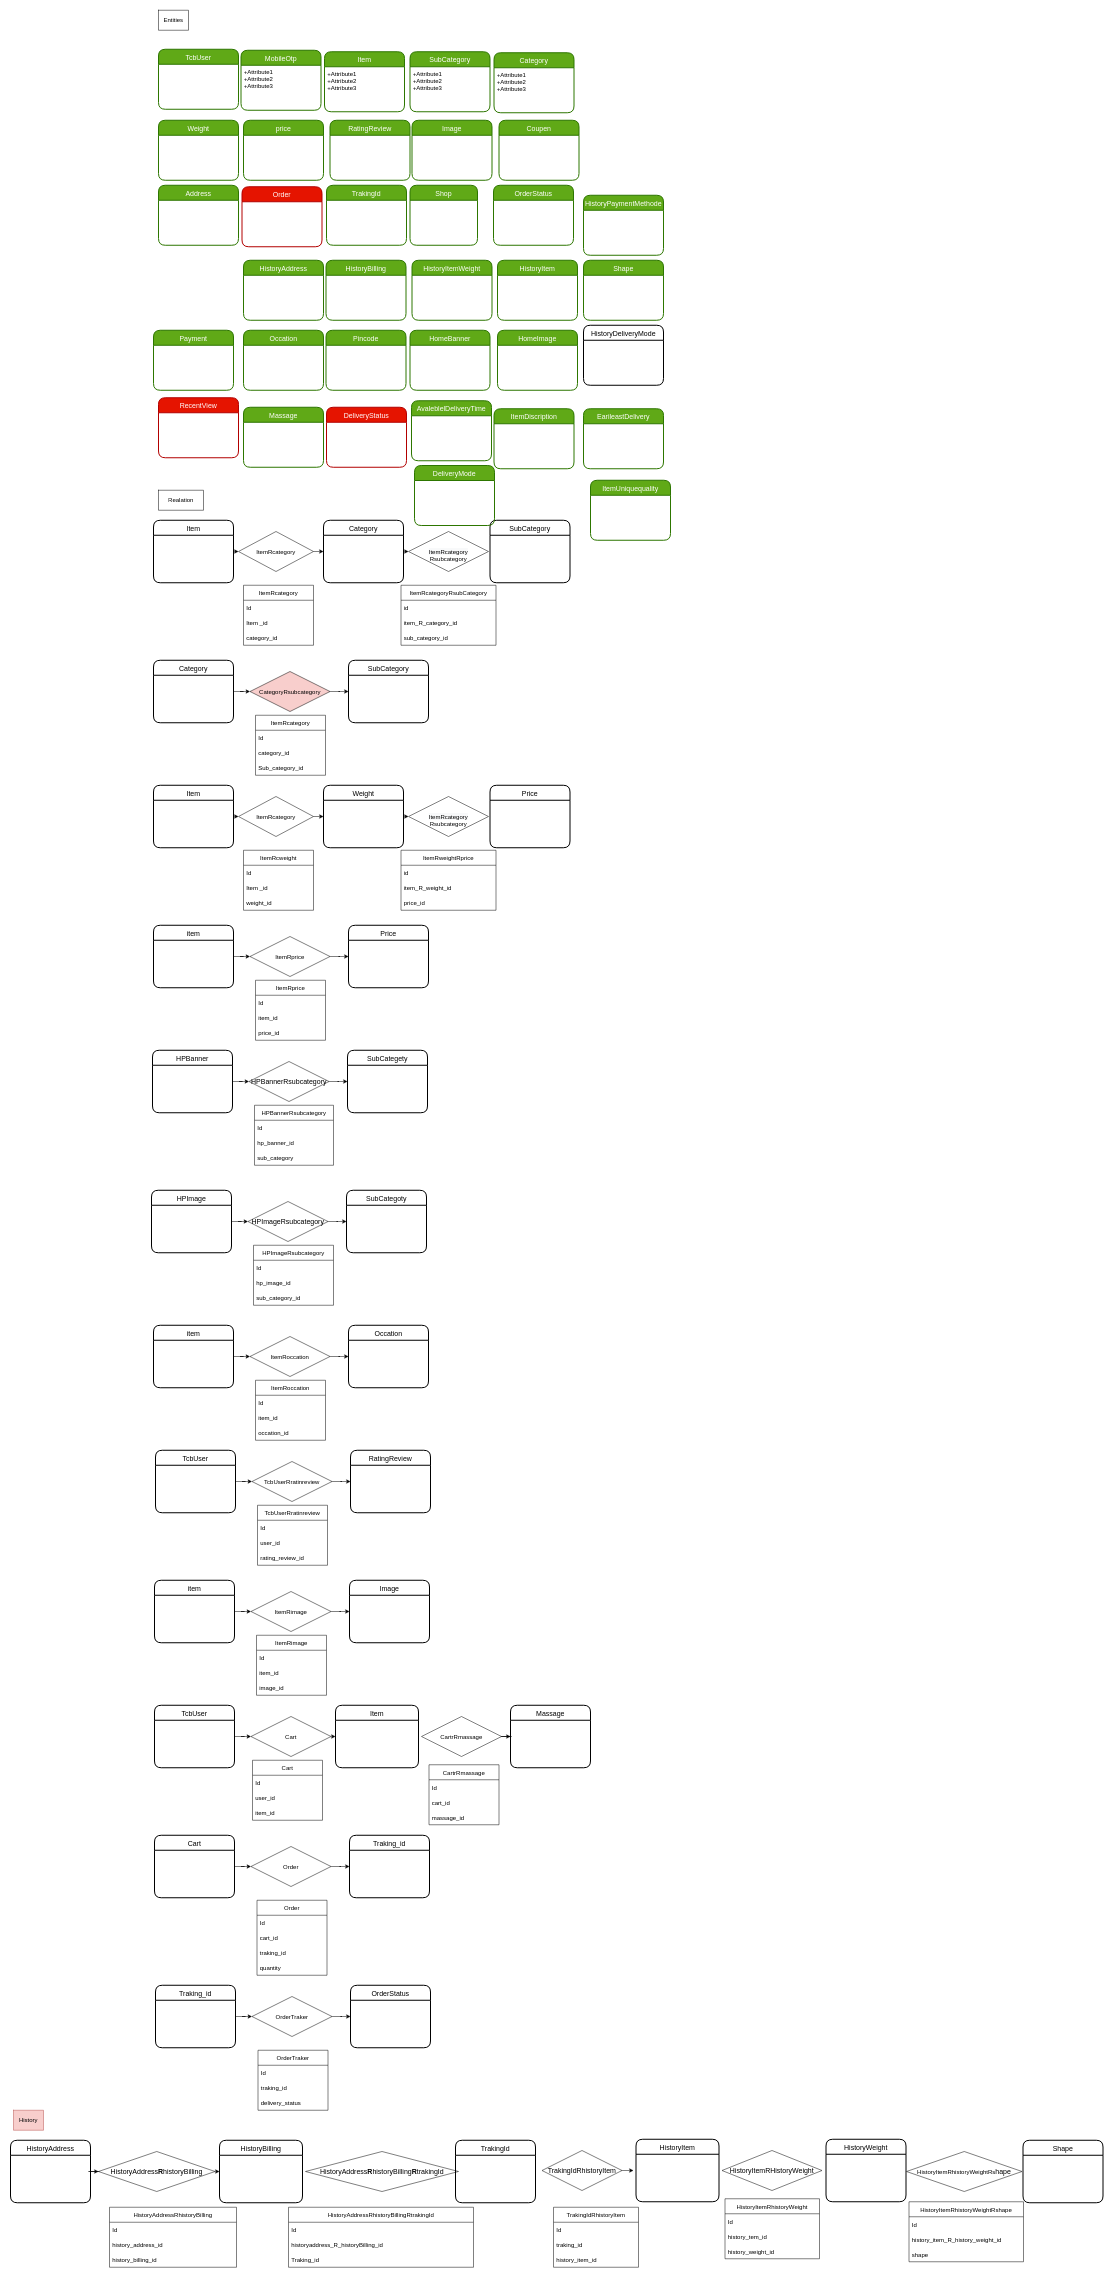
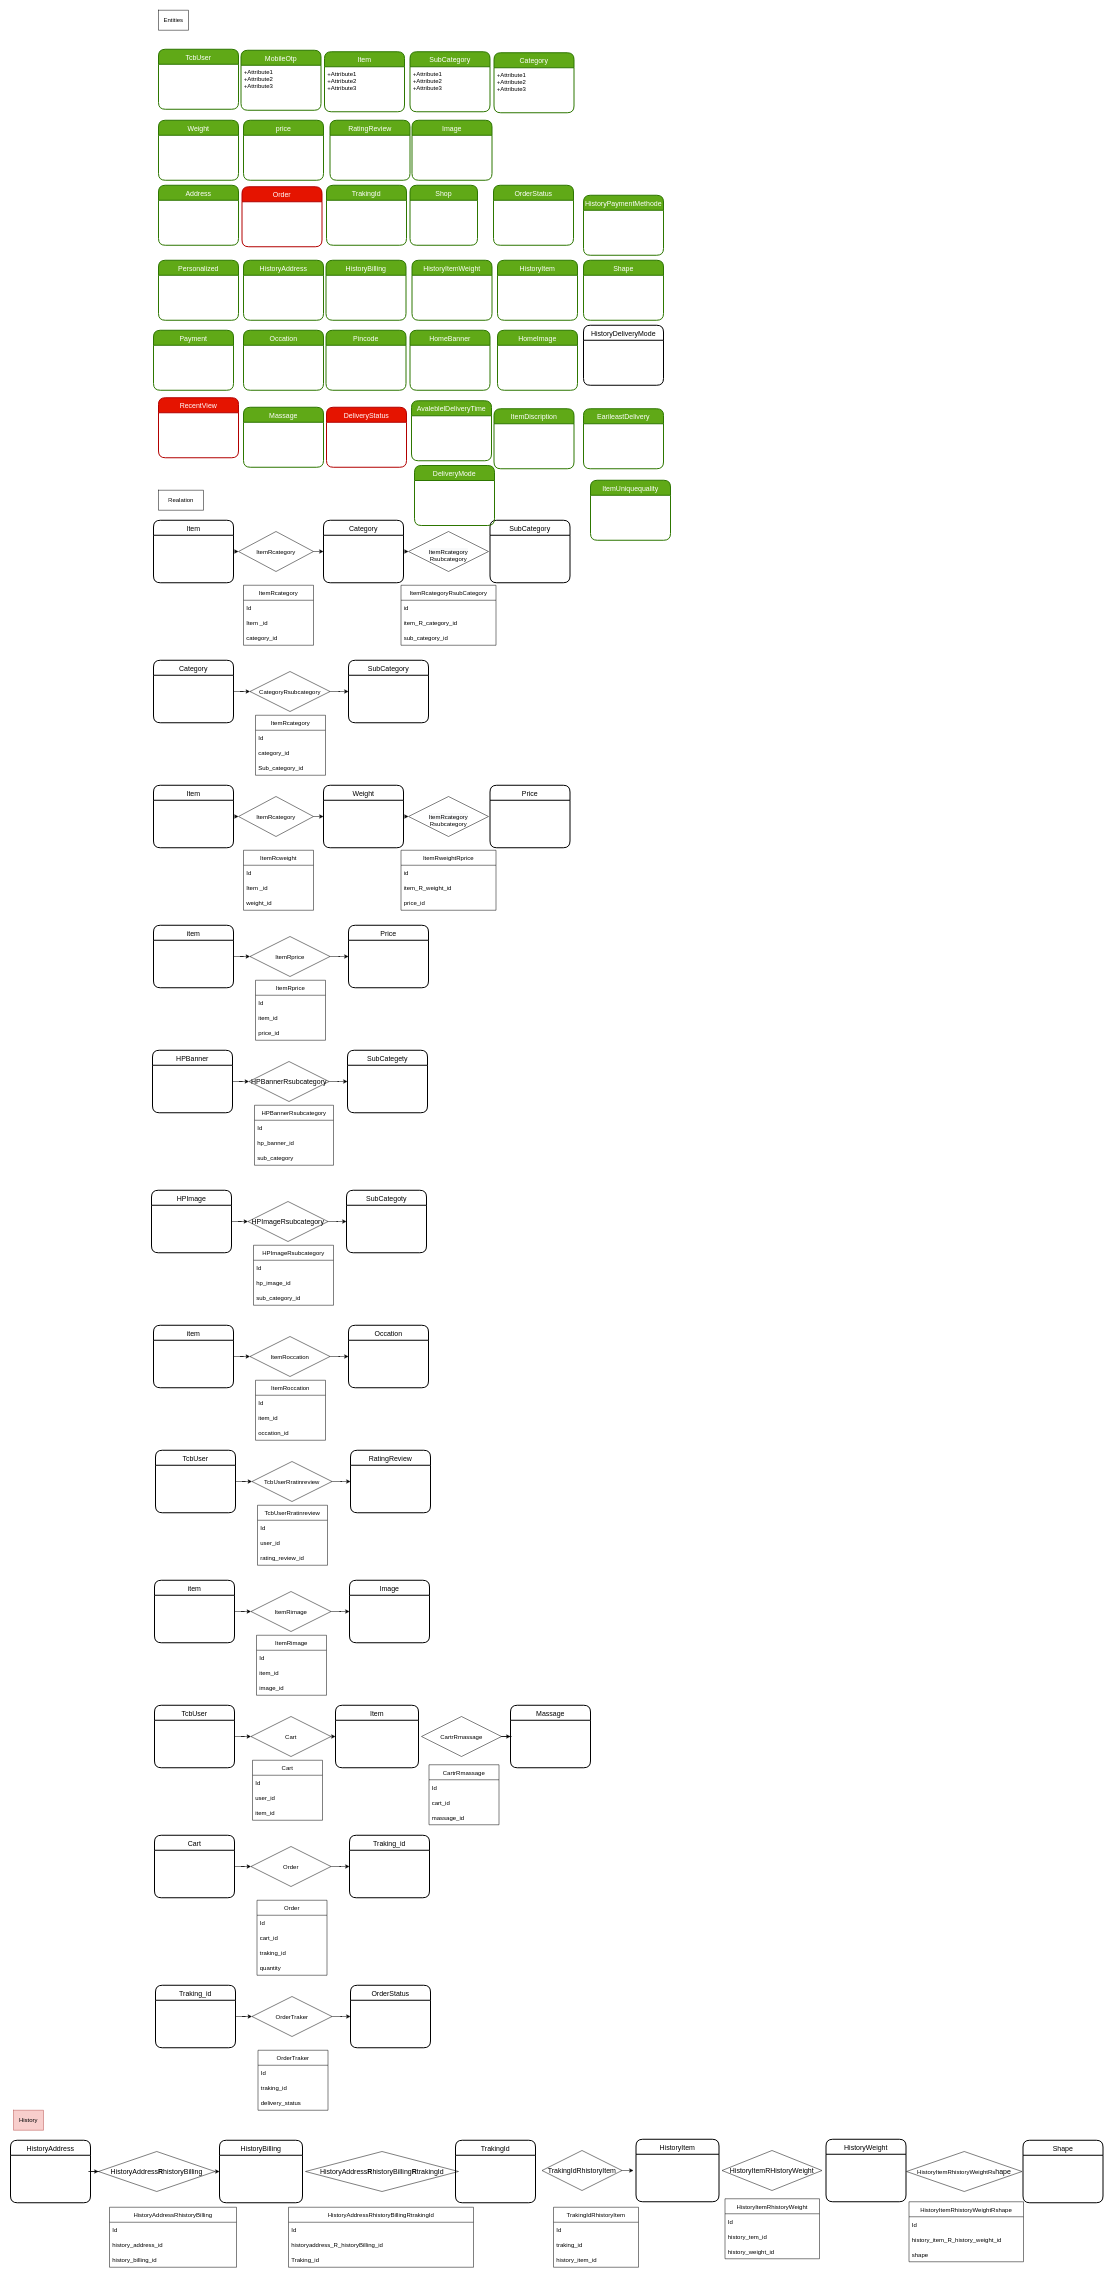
(539, 150) -> none
none -> (198, 290)
(290, 692) -> (290, 692)
